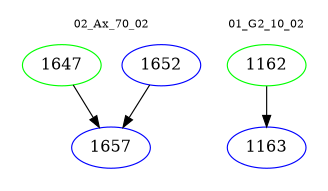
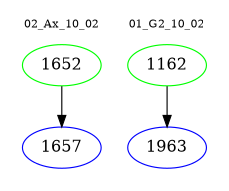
(112, 25) -> (62, 25)
(62, 65) -> none
(161, 65) -> (62, 65)
(267, 148) -> (167, 148)
